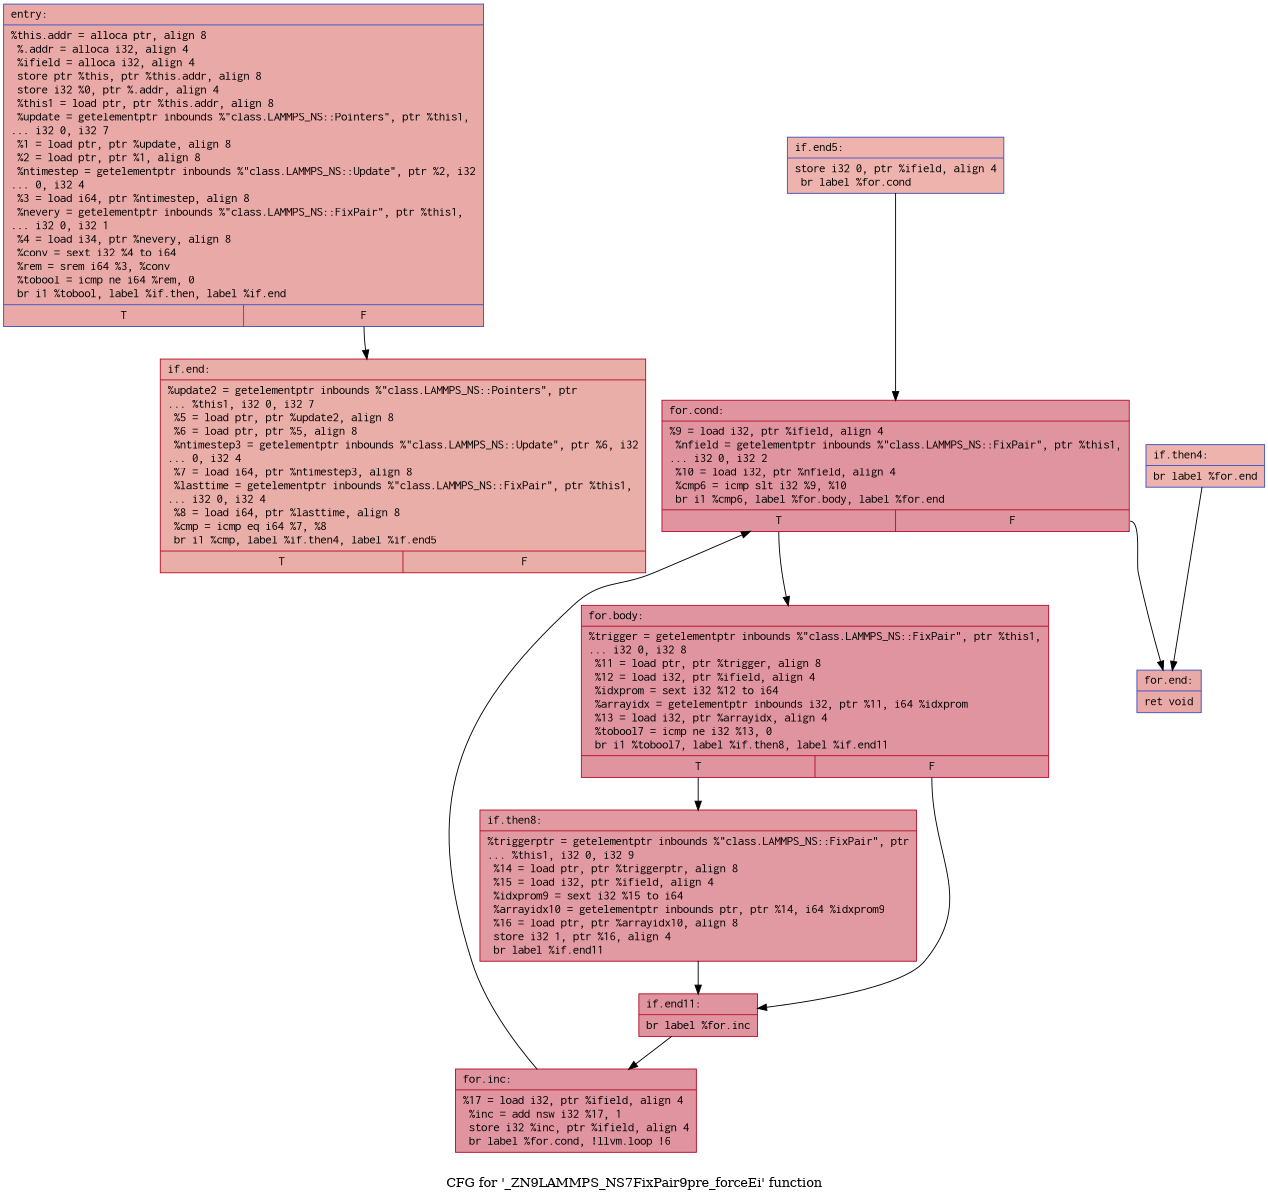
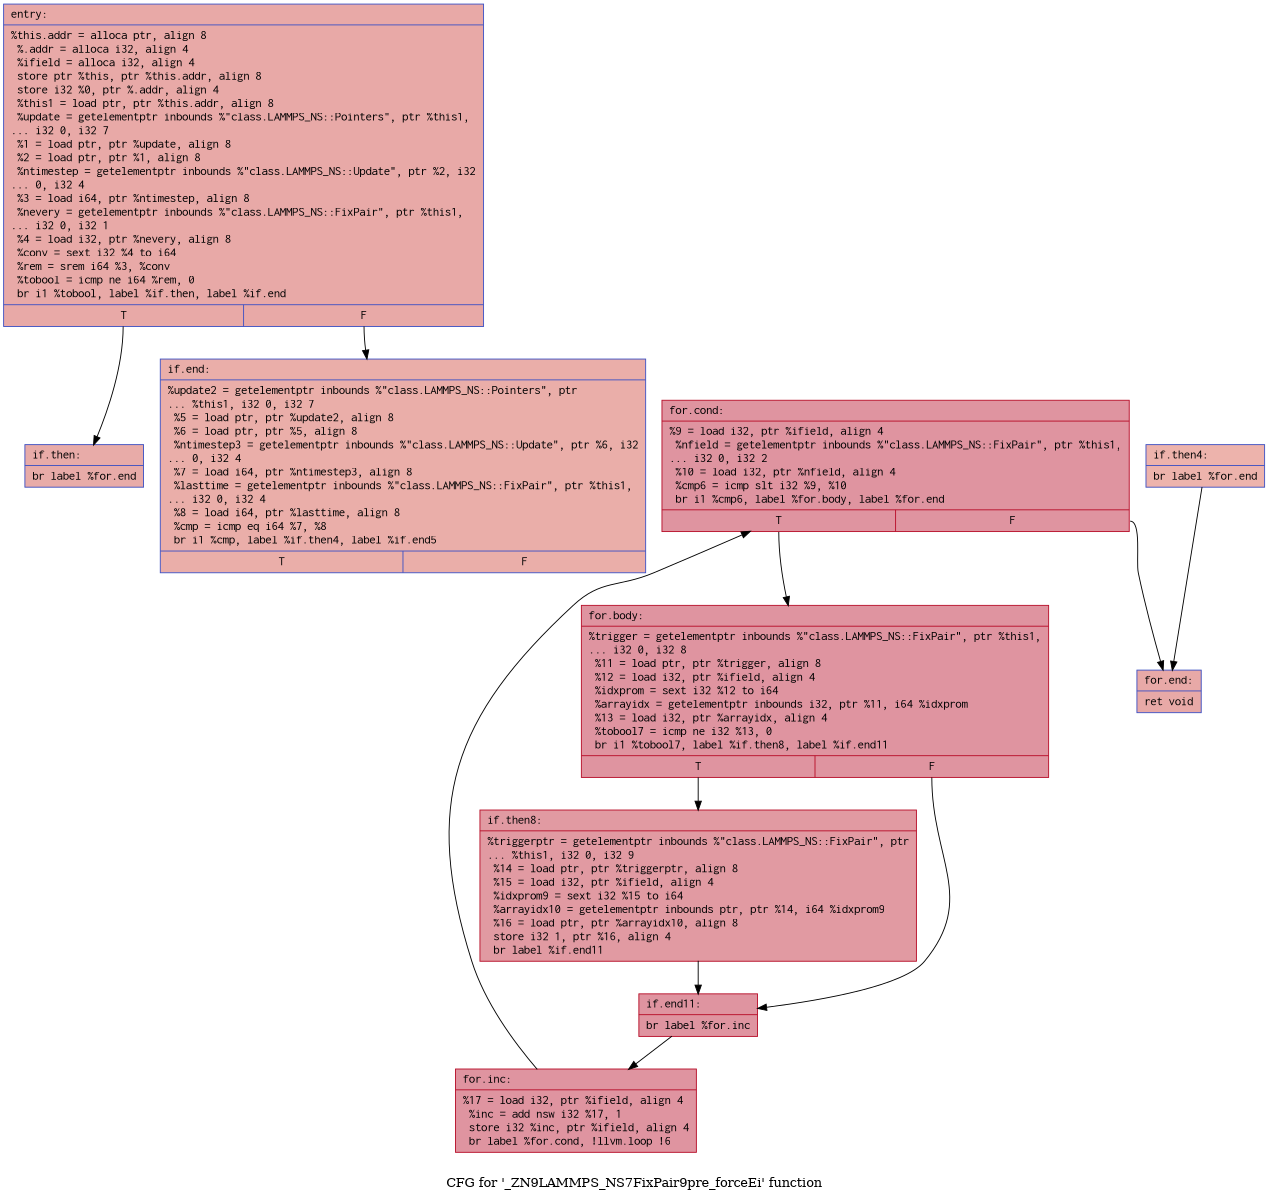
(896, 165) -> none
(121, 239) -> (121, 239)
none -> (84, 466)
(403, 466) -> (403, 466)
